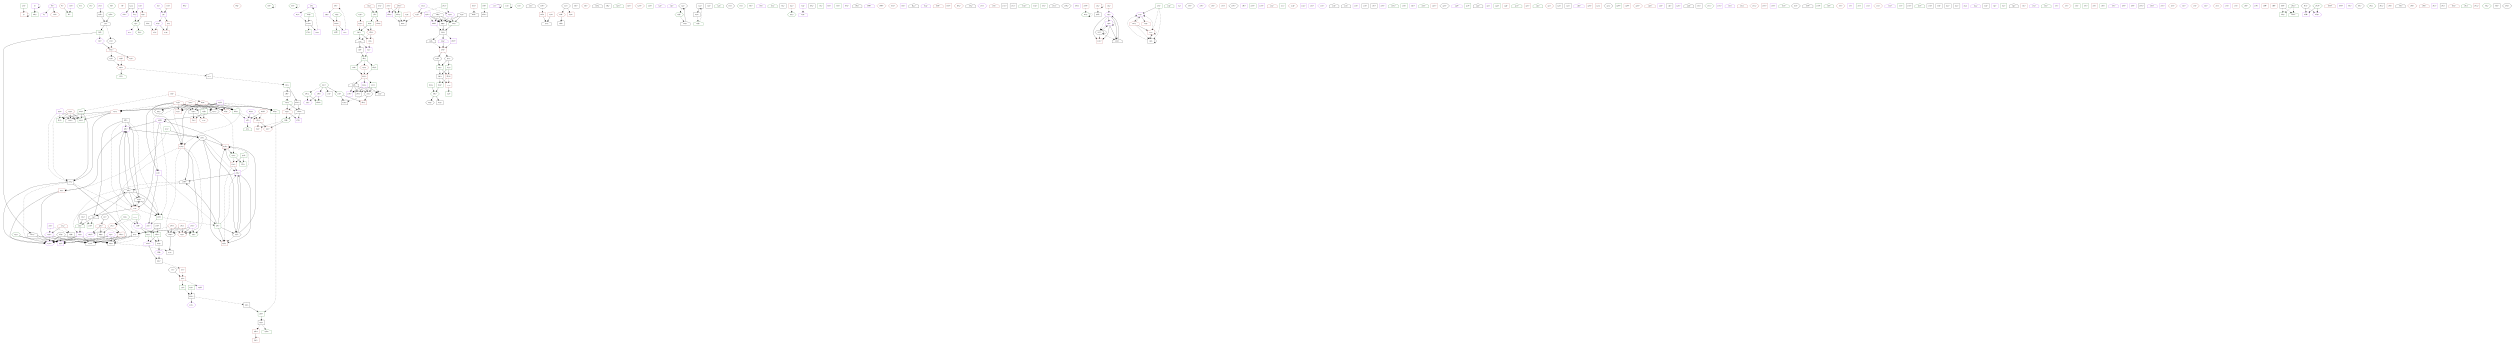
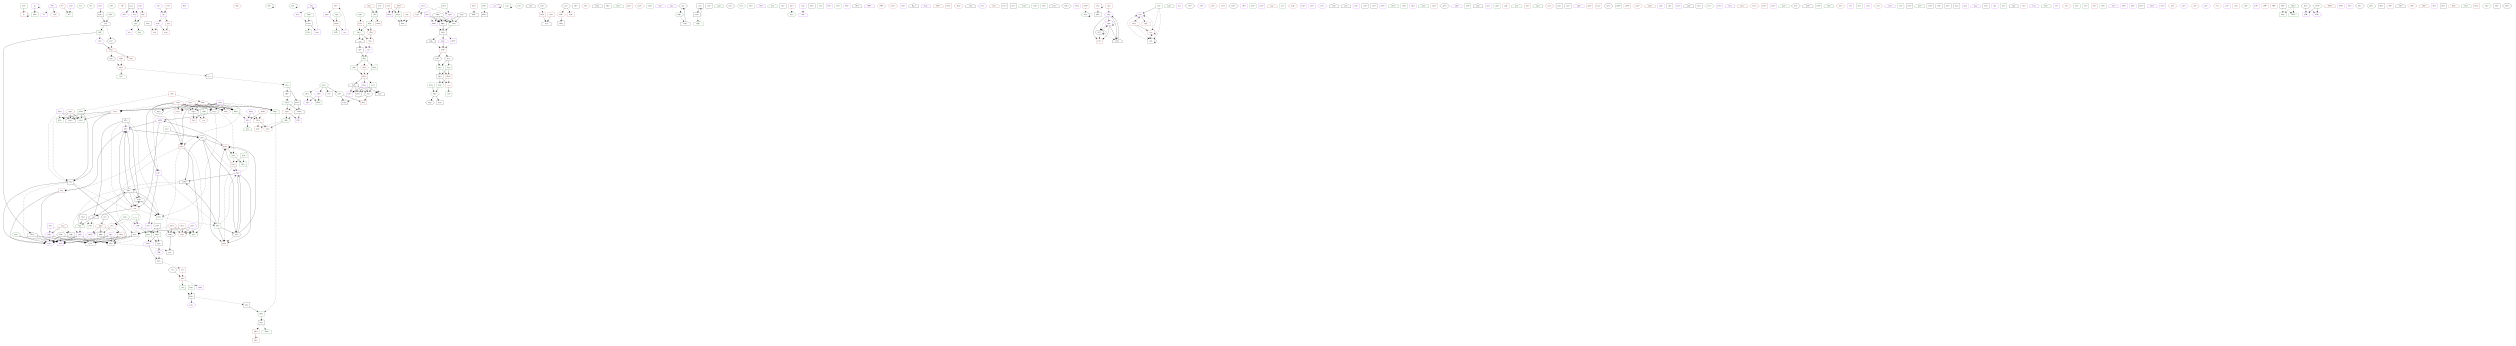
(166, 168) -> (206, 176)
